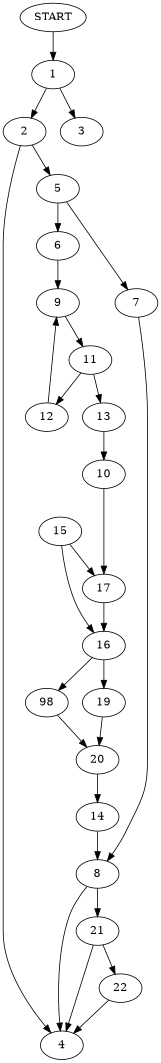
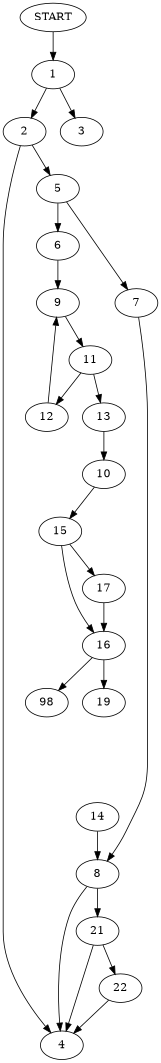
(104, 527) -> (85, 500)
(98, 760) -> none
